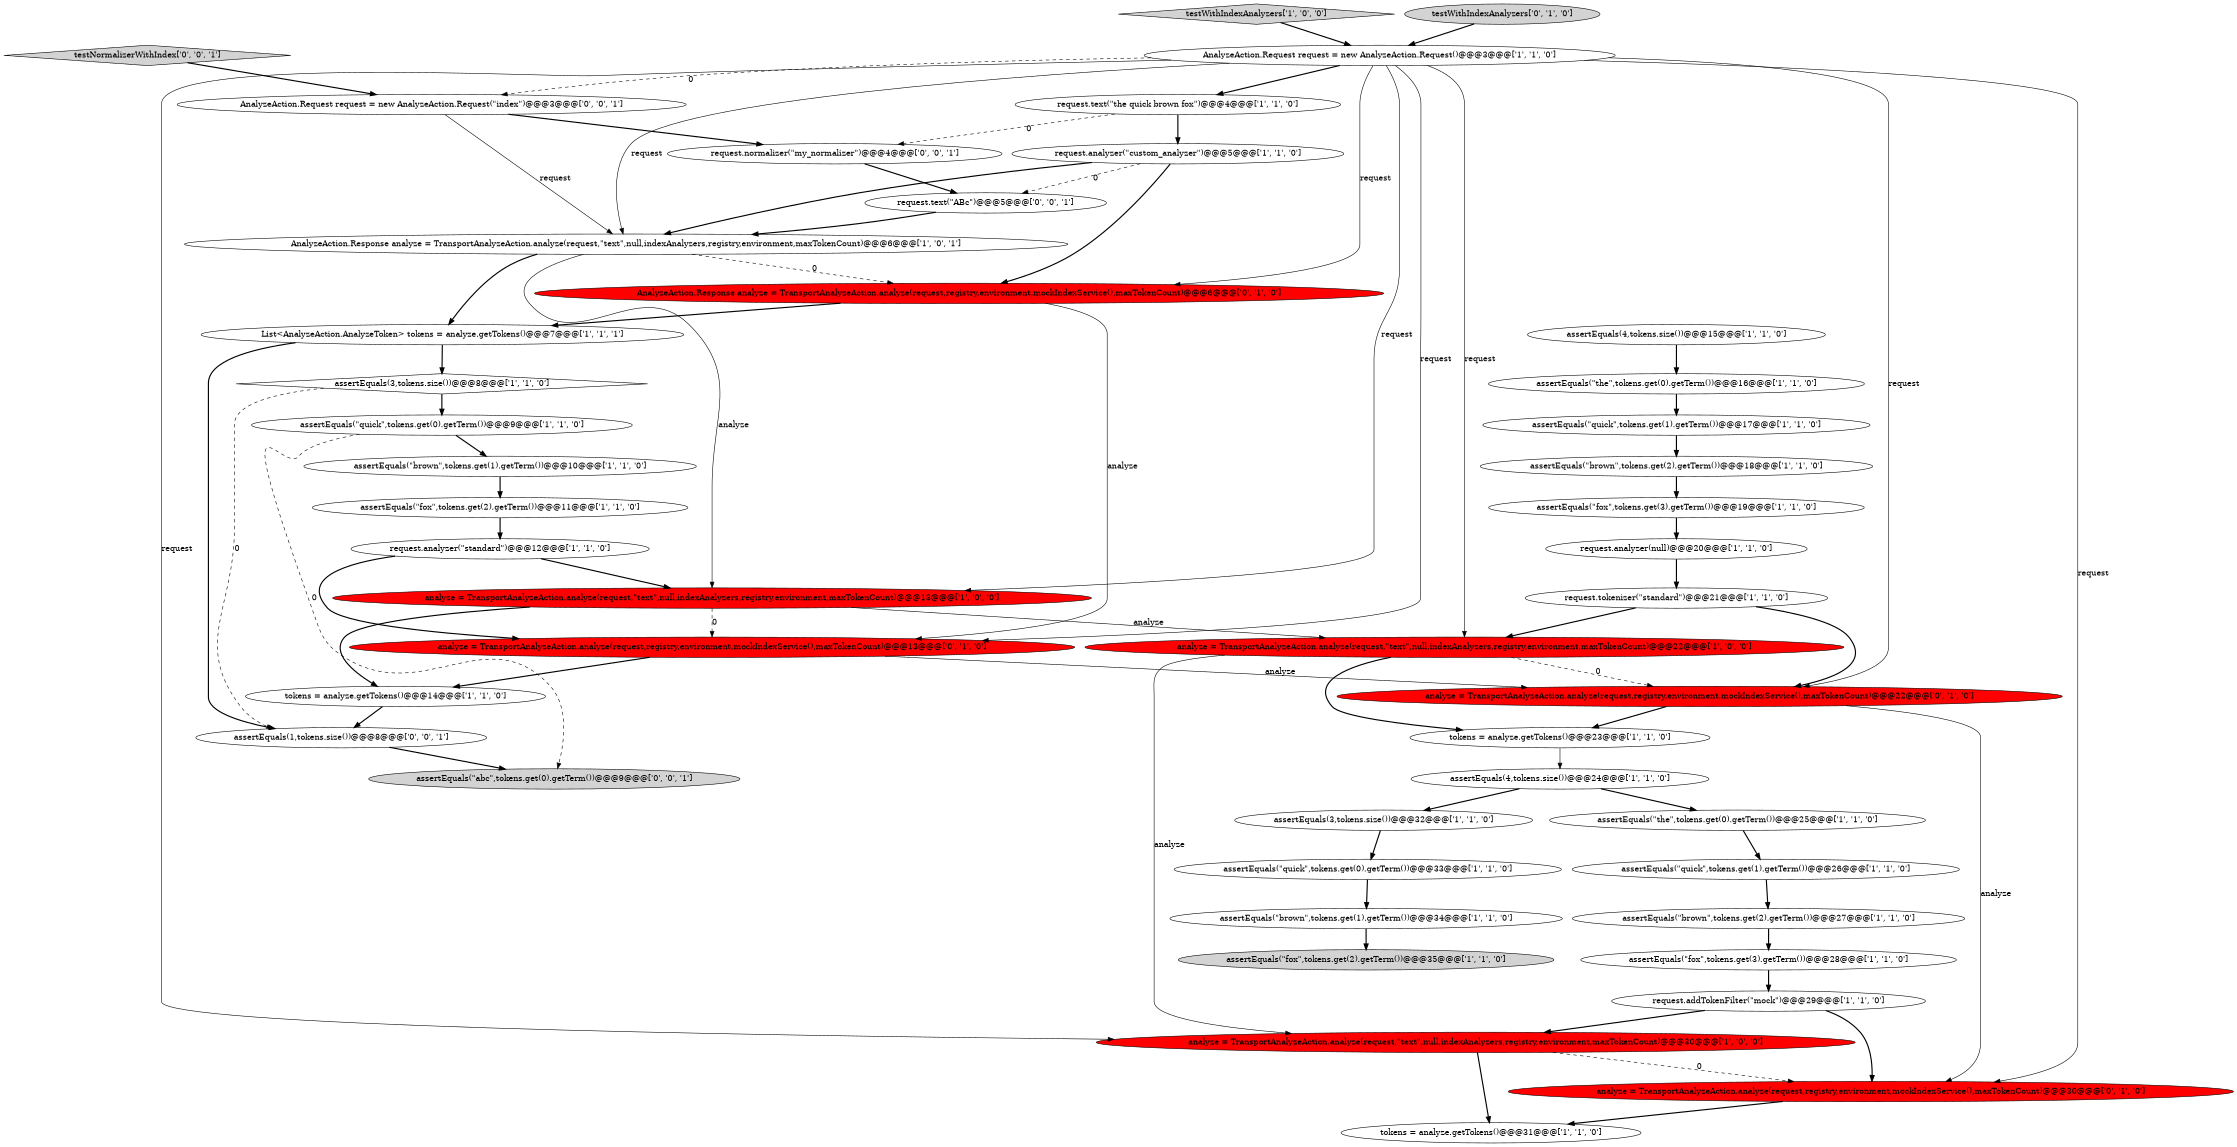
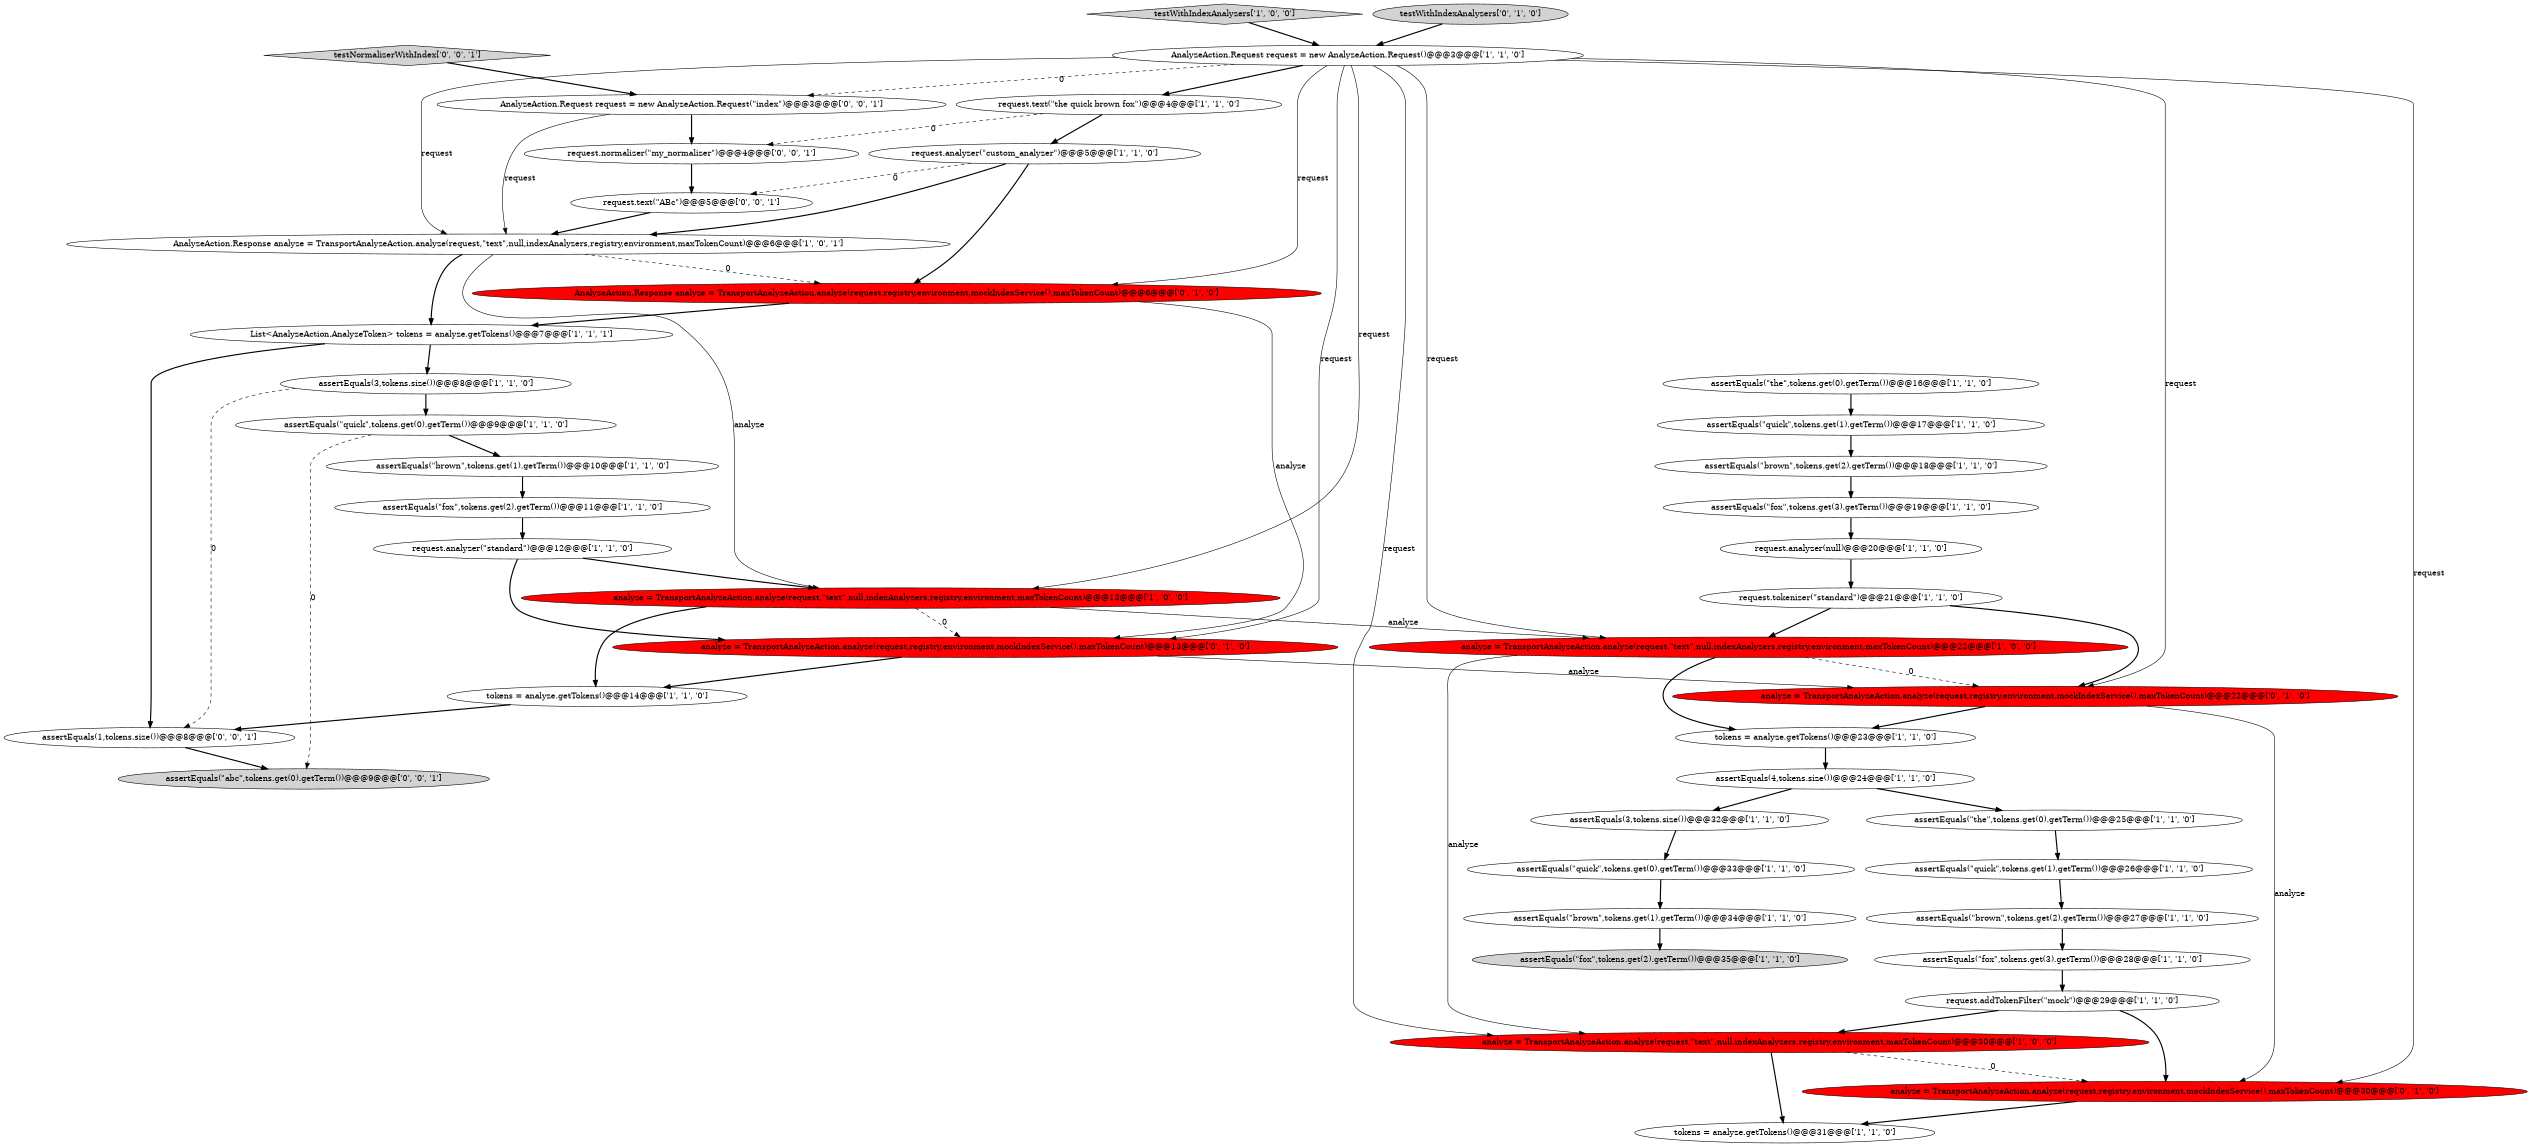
(1676, 335) -> none
(442, 384) -> (426, 384)
(1560, 756) -> (1826, 756)
